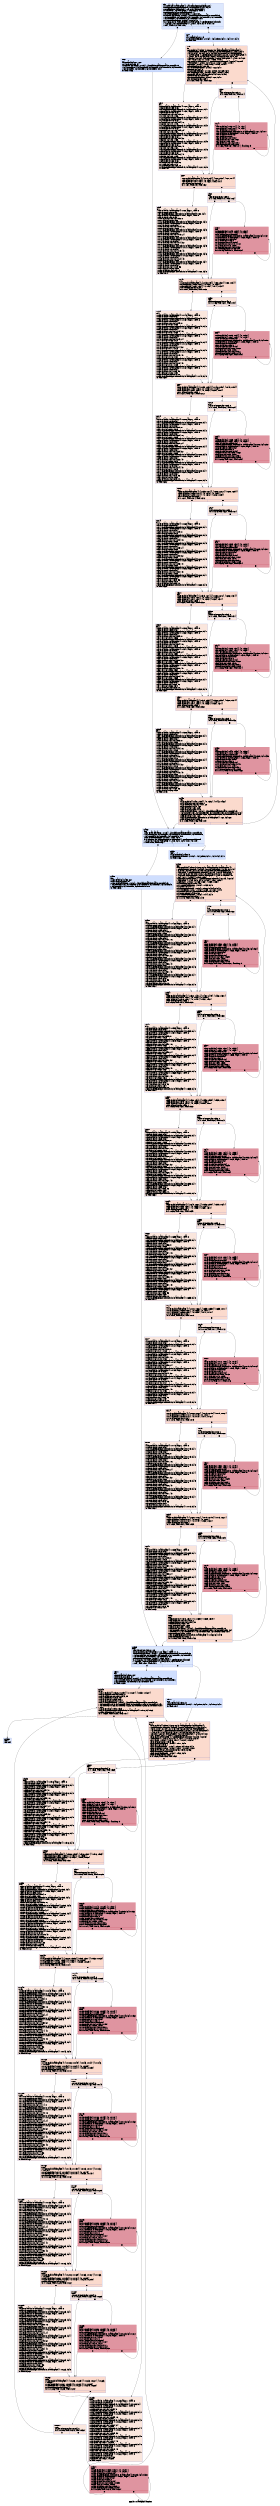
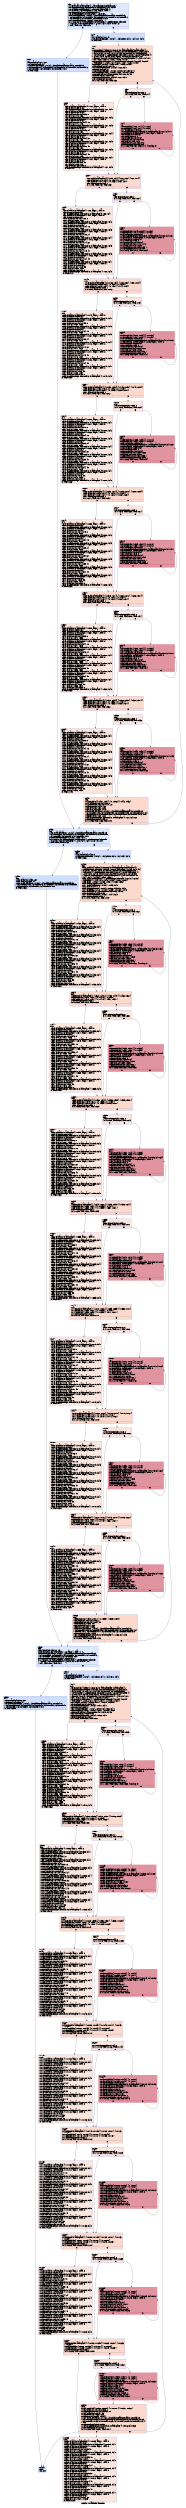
(140, 1686) -> (35, 2088)
